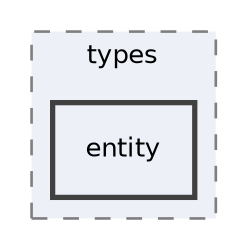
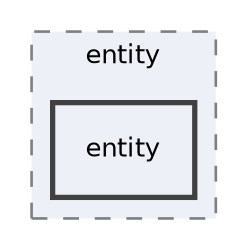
(124, 57) -> (124, 57)
